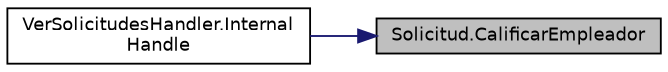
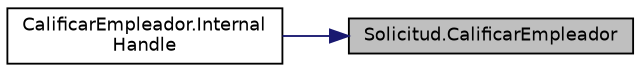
(159, 36) -> (145, 36)
